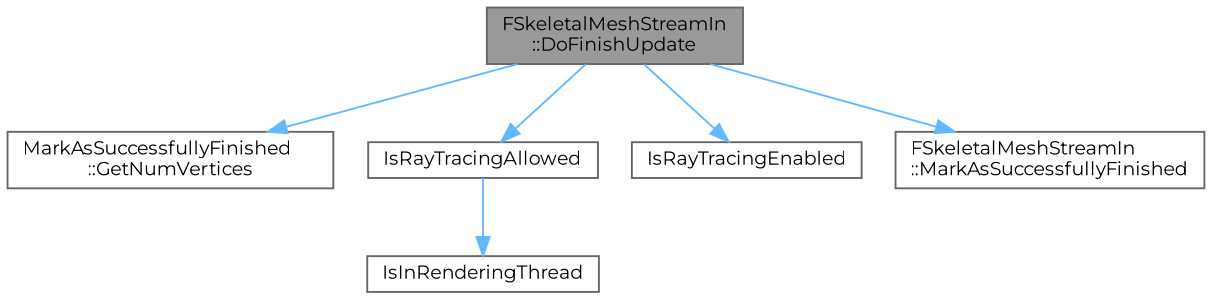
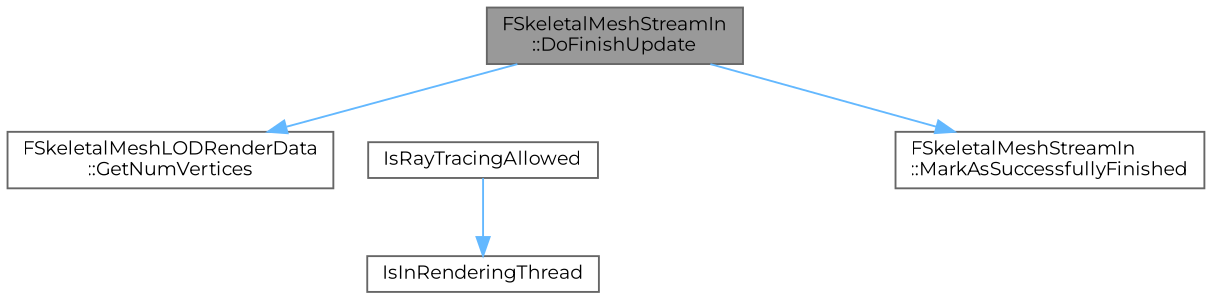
(551, 96) -> none
(170, 160) -> (170, 160)
(747, 160) -> none
